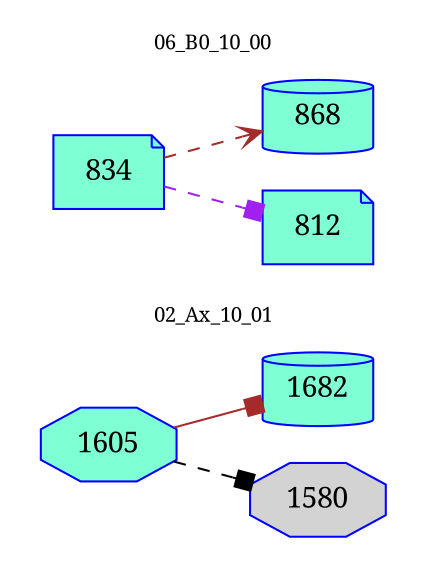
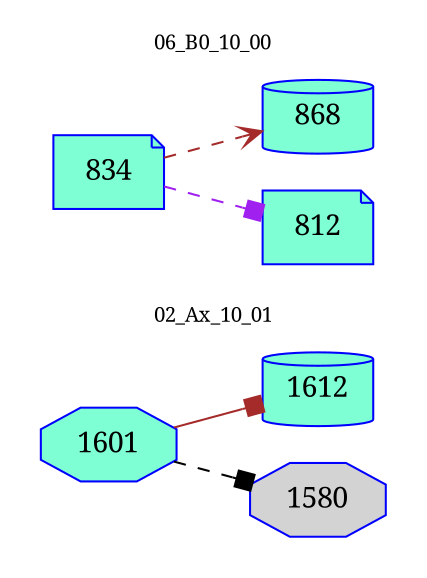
(318, 389) -> (318, 389)
(109, 445) -> (109, 445)
